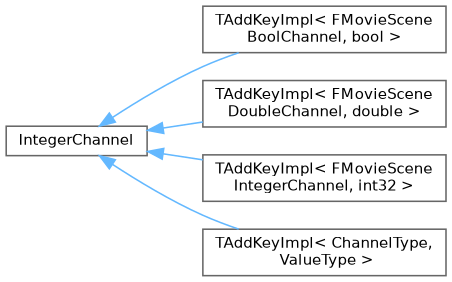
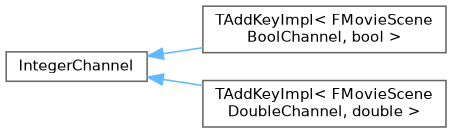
(324, 178) -> none
(324, 252) -> none
